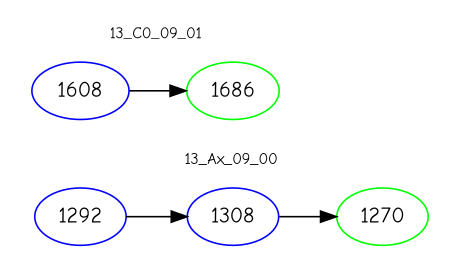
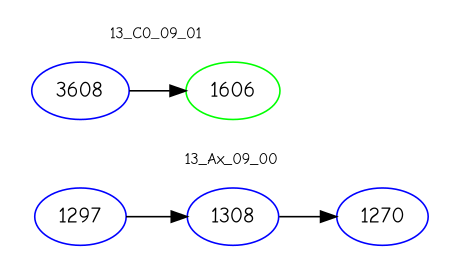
(80, 91) -> (80, 91)
(233, 91) -> (233, 91)
(80, 217) -> (80, 217)
(382, 217) -> (382, 217)
